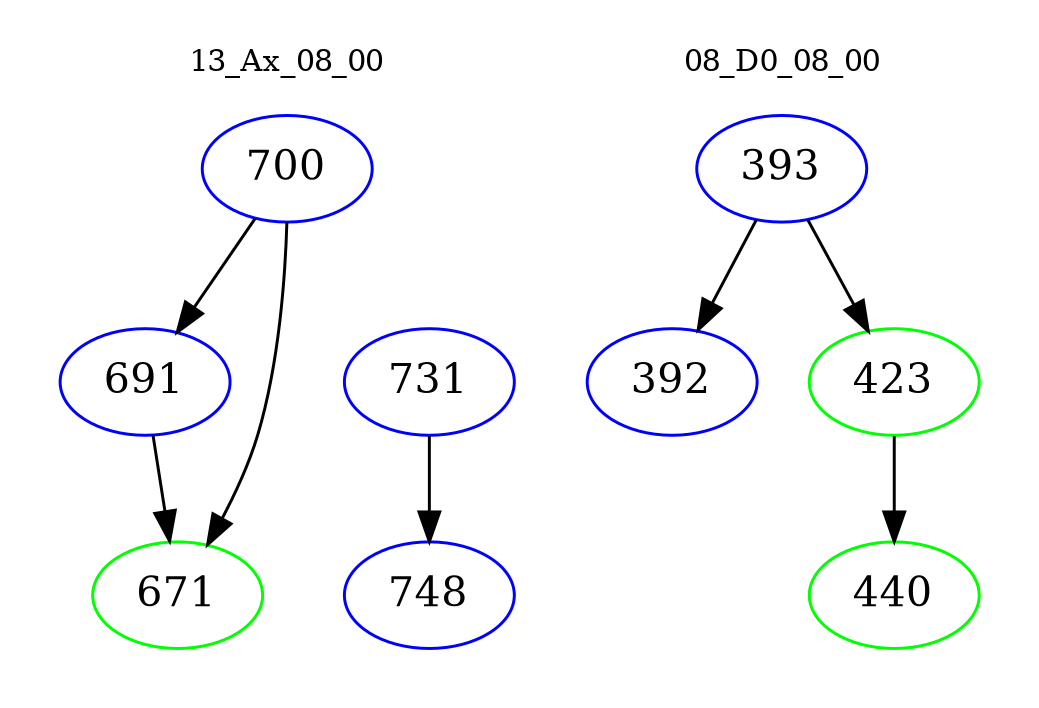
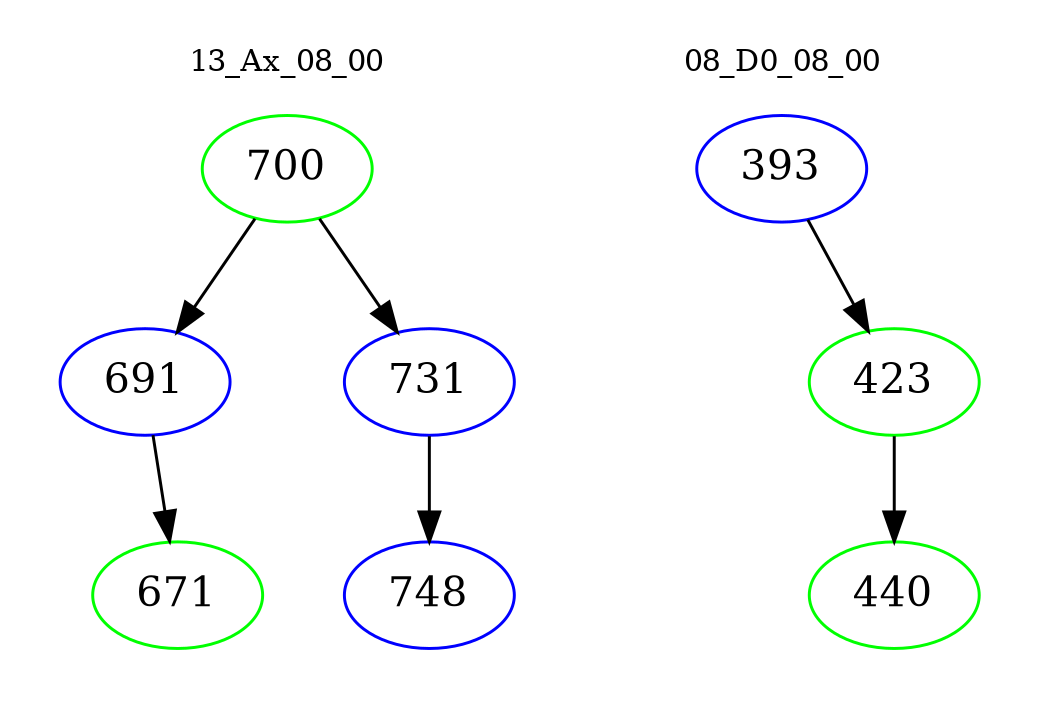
(287, 169) -> (287, 169)
(272, 375) -> (350, 263)
(672, 382) -> none
